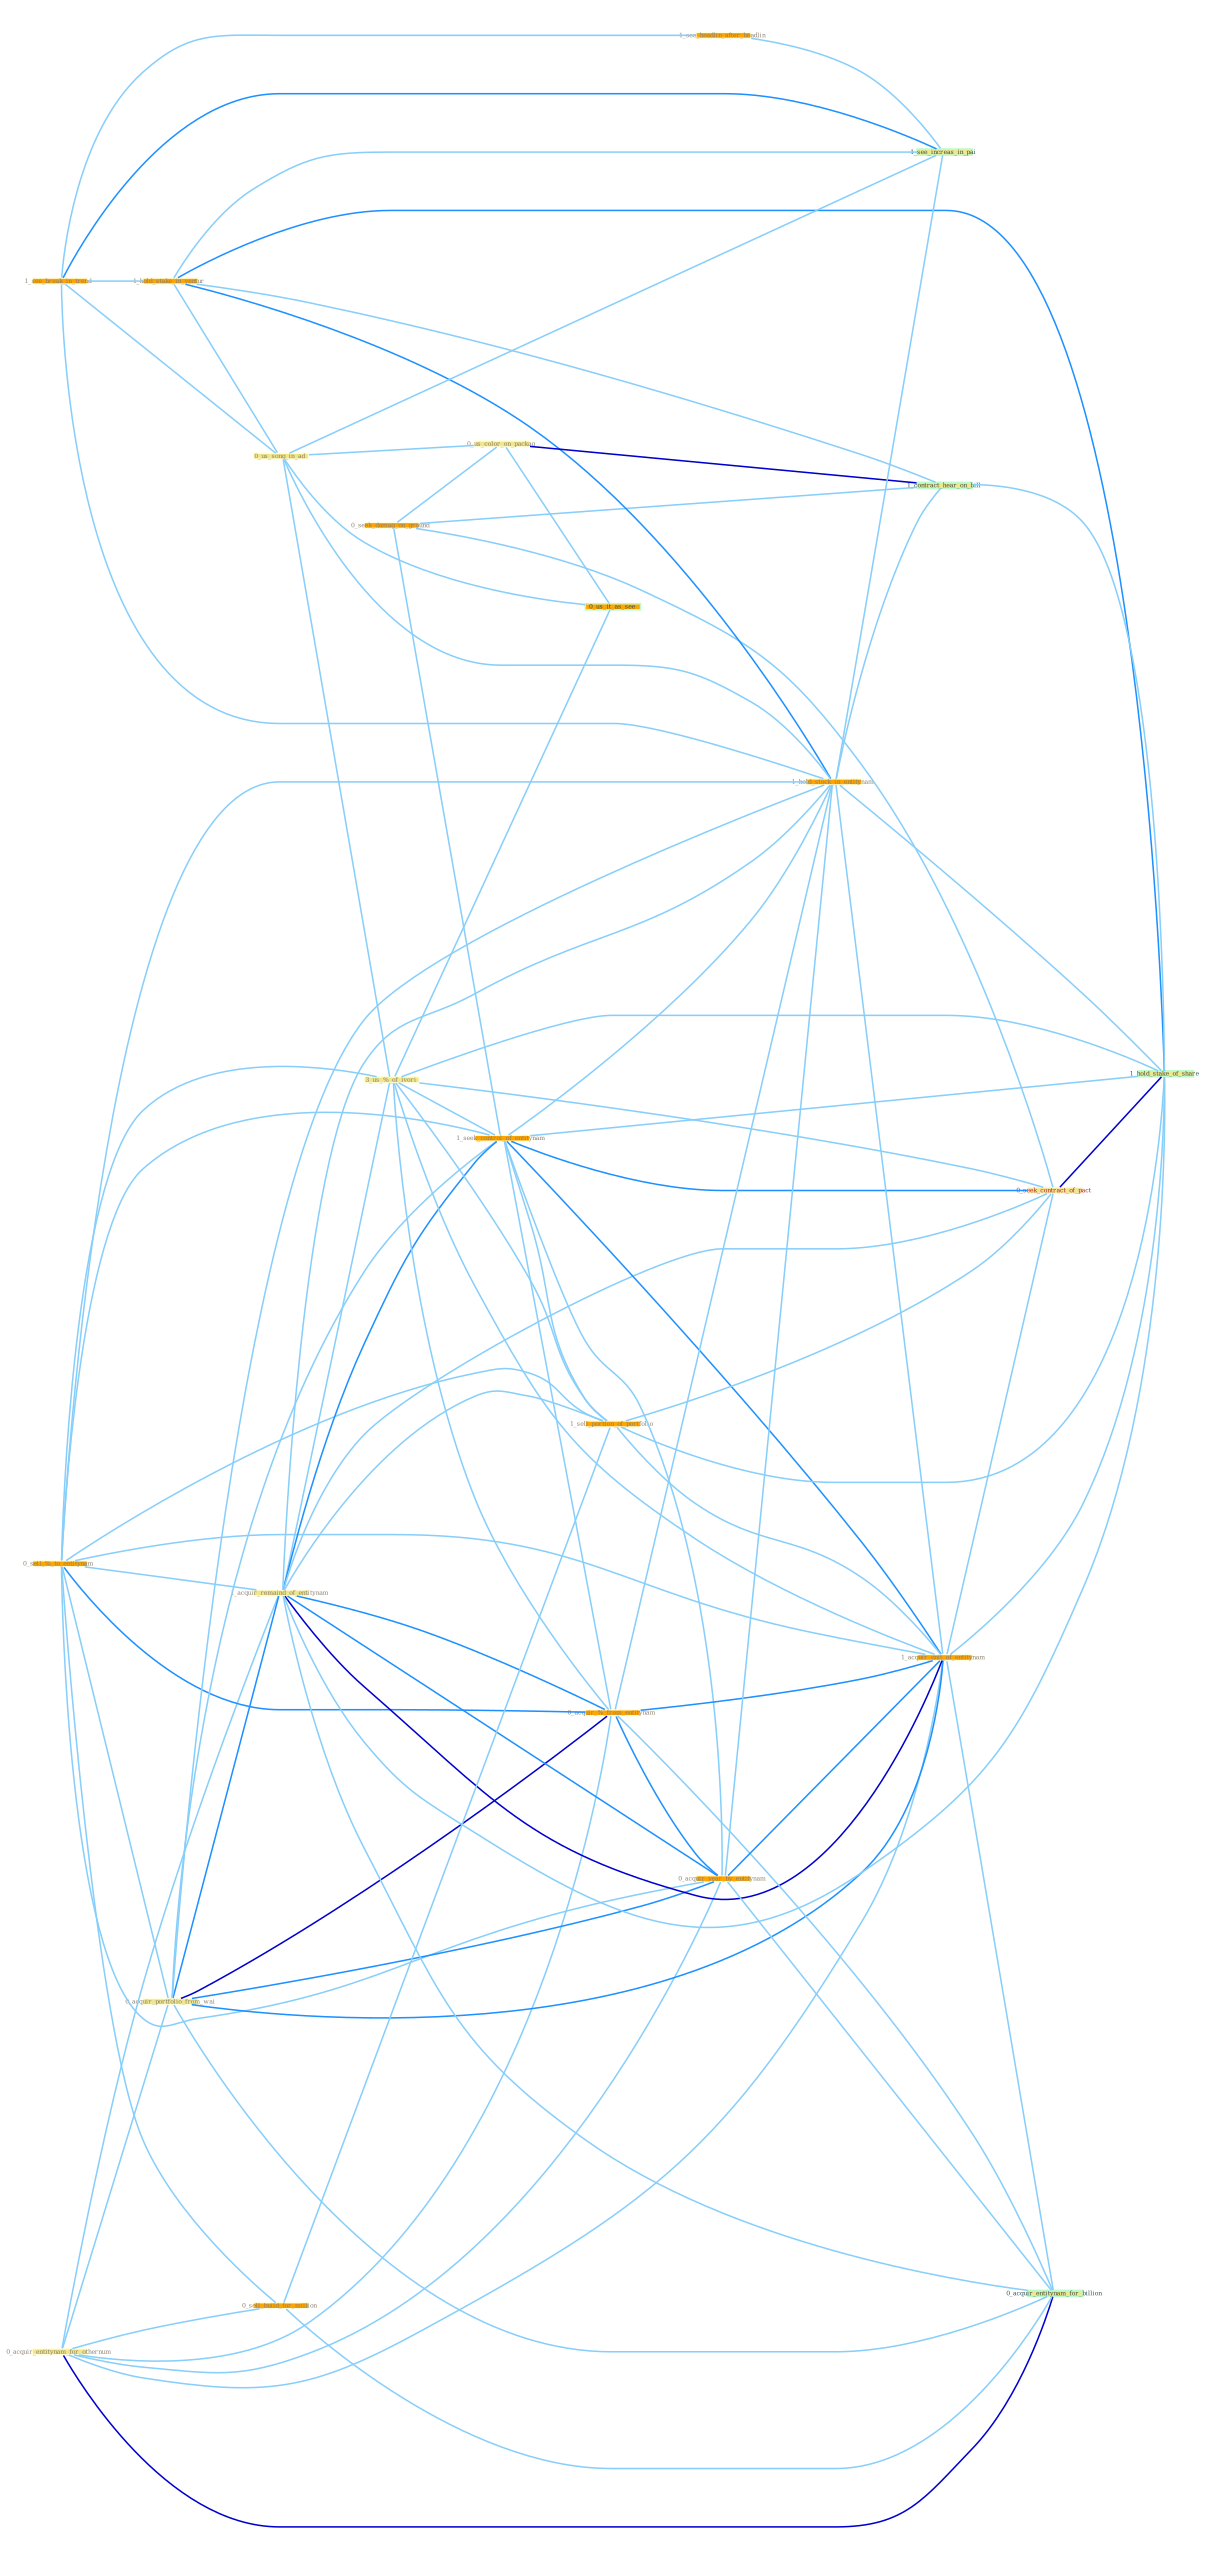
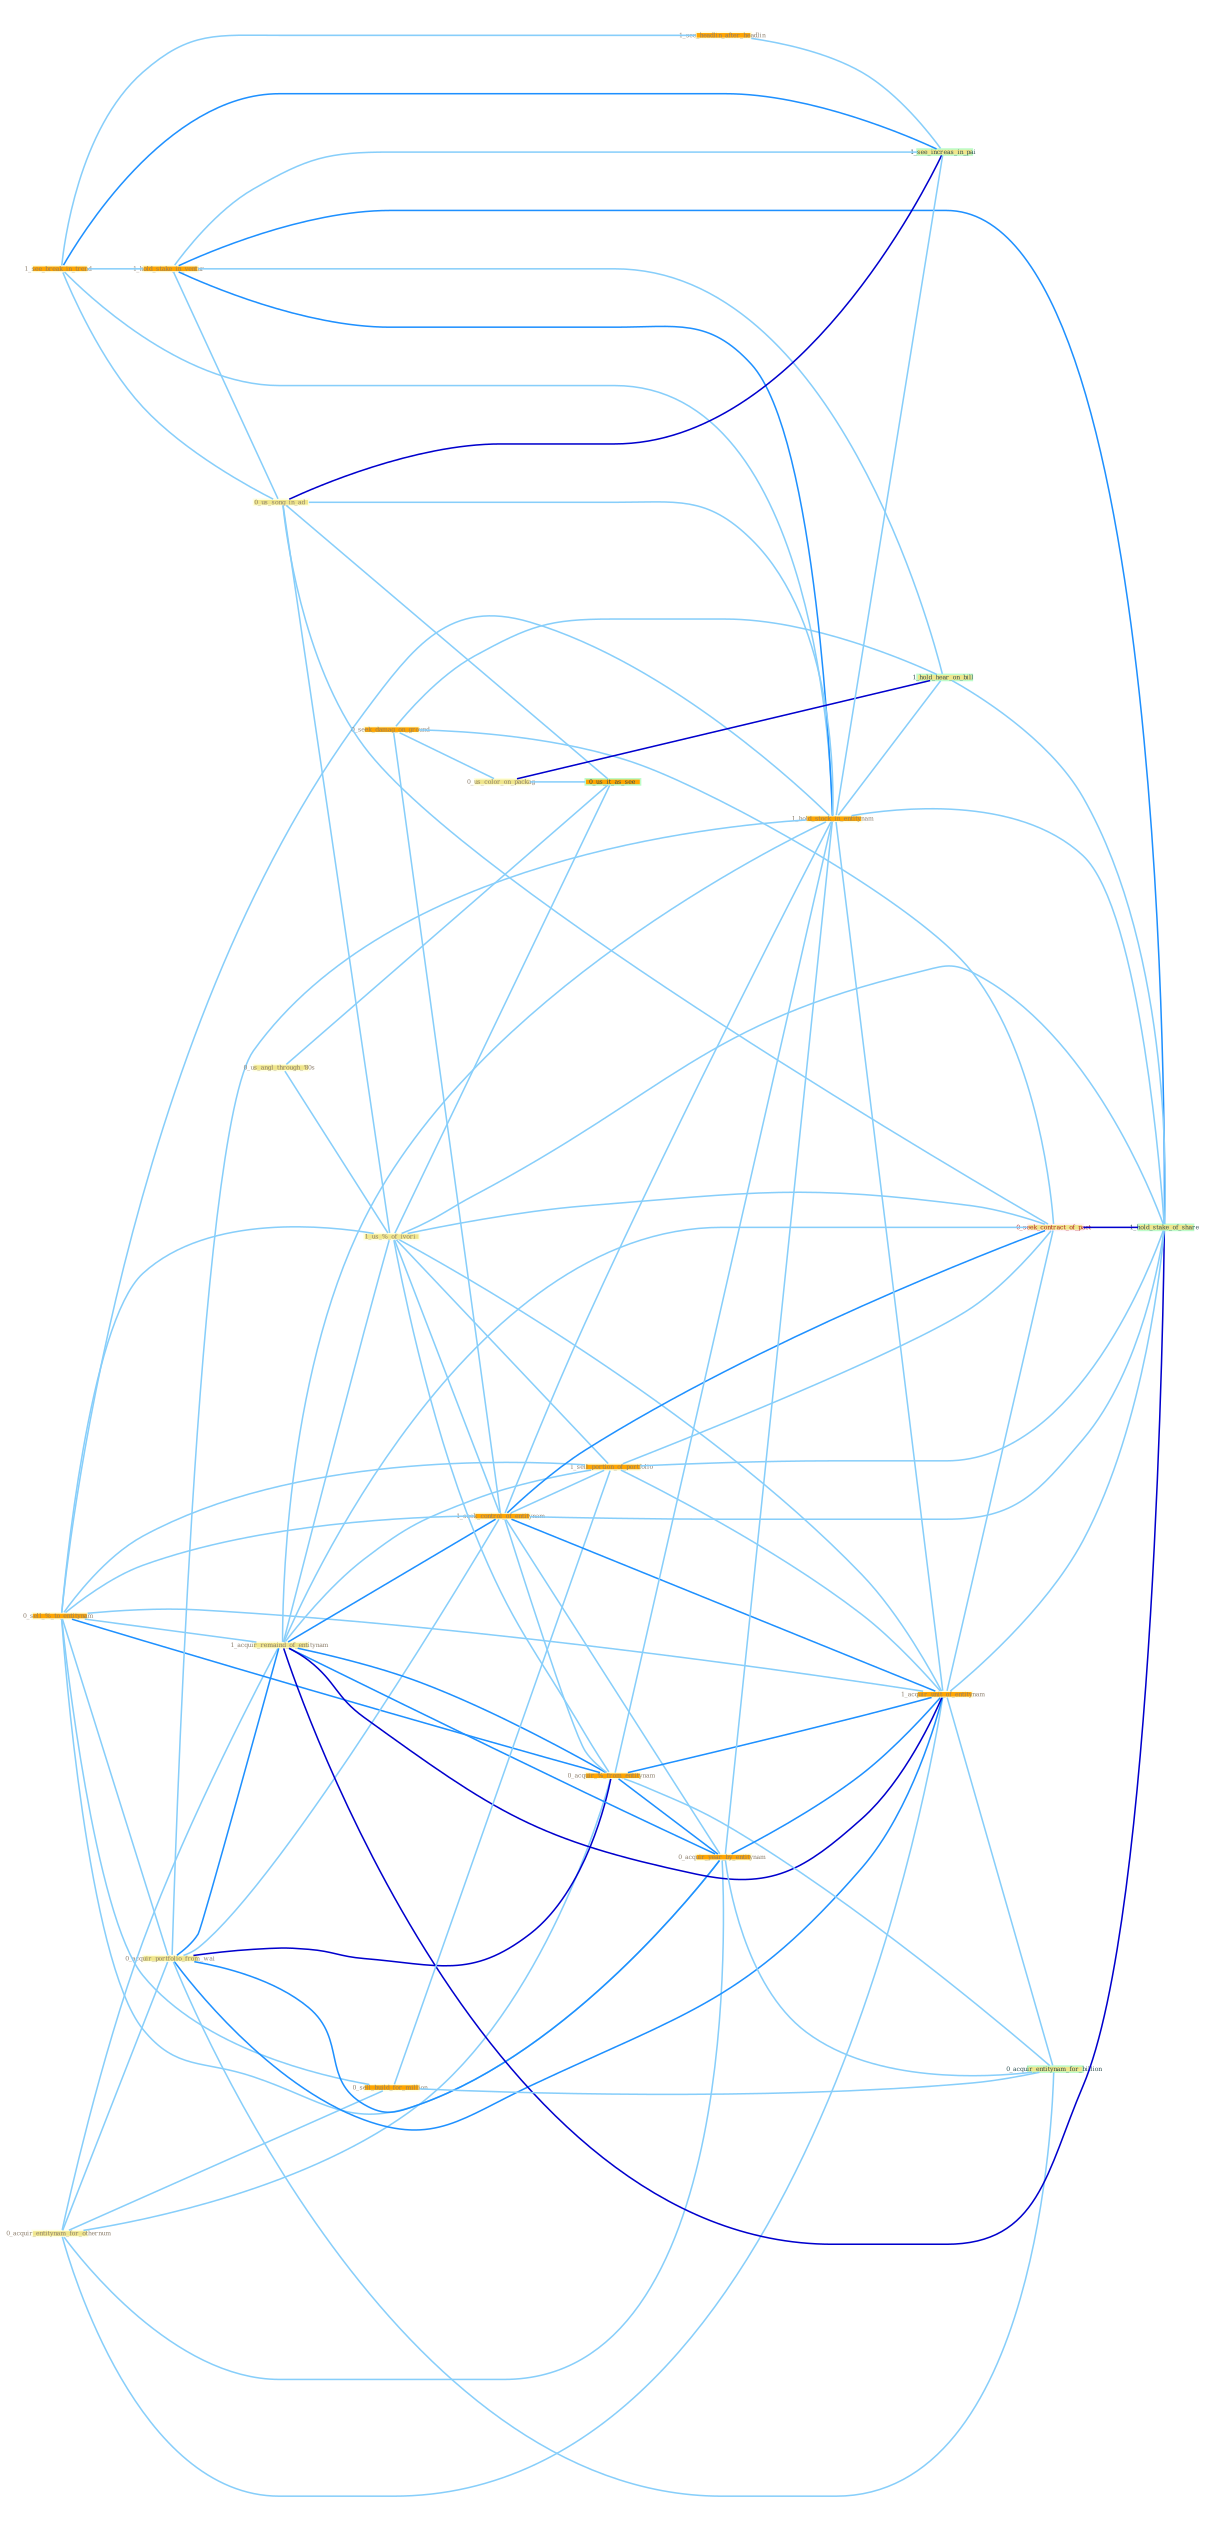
(613, 304) -> (675, 434)
(392, 450) -> (586, 932)
(945, 485) -> (945, 677)
none -> (281, 1068)
(392, 1080) -> (392, 1237)
(924, 1826) -> (1003, 2231)
(521, 2088) -> none
(583, 2527) -> none
